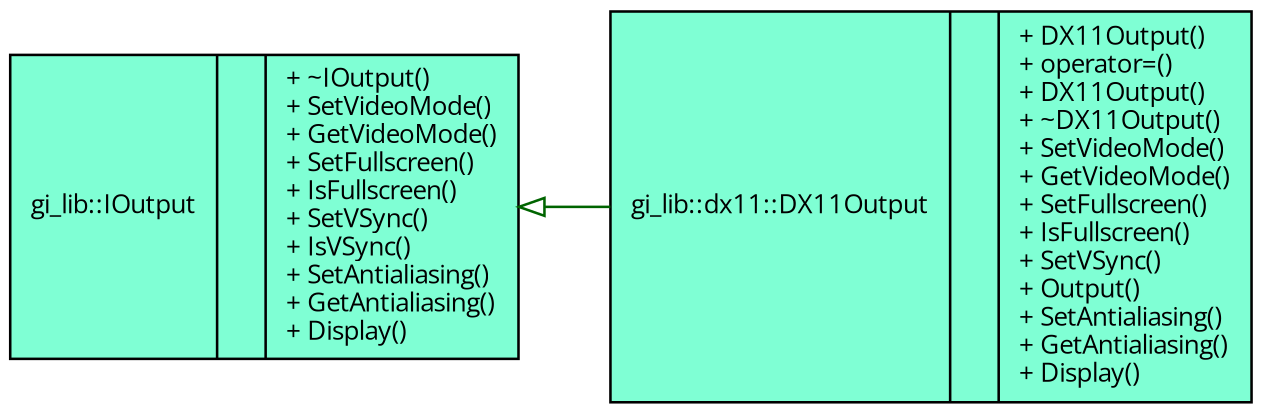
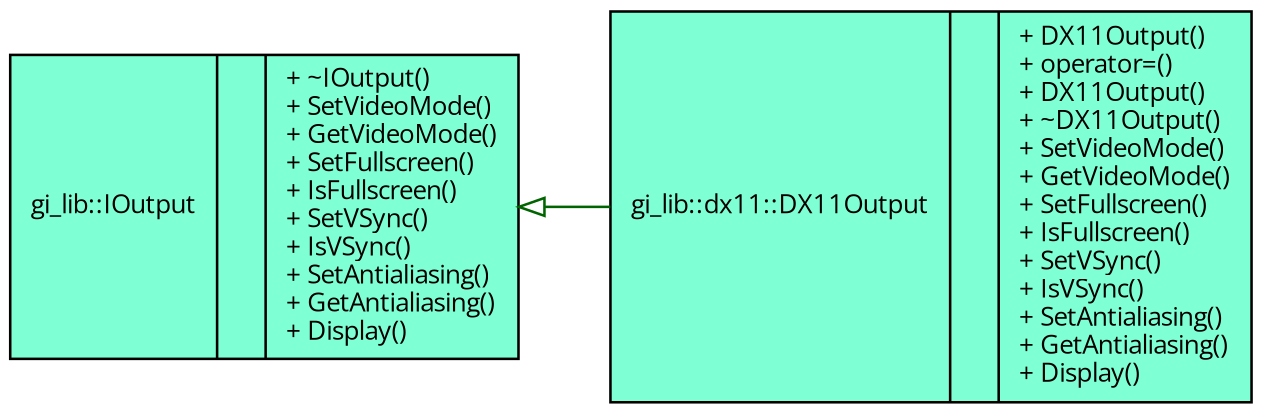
(1080, 290) -> (1082, 290)
